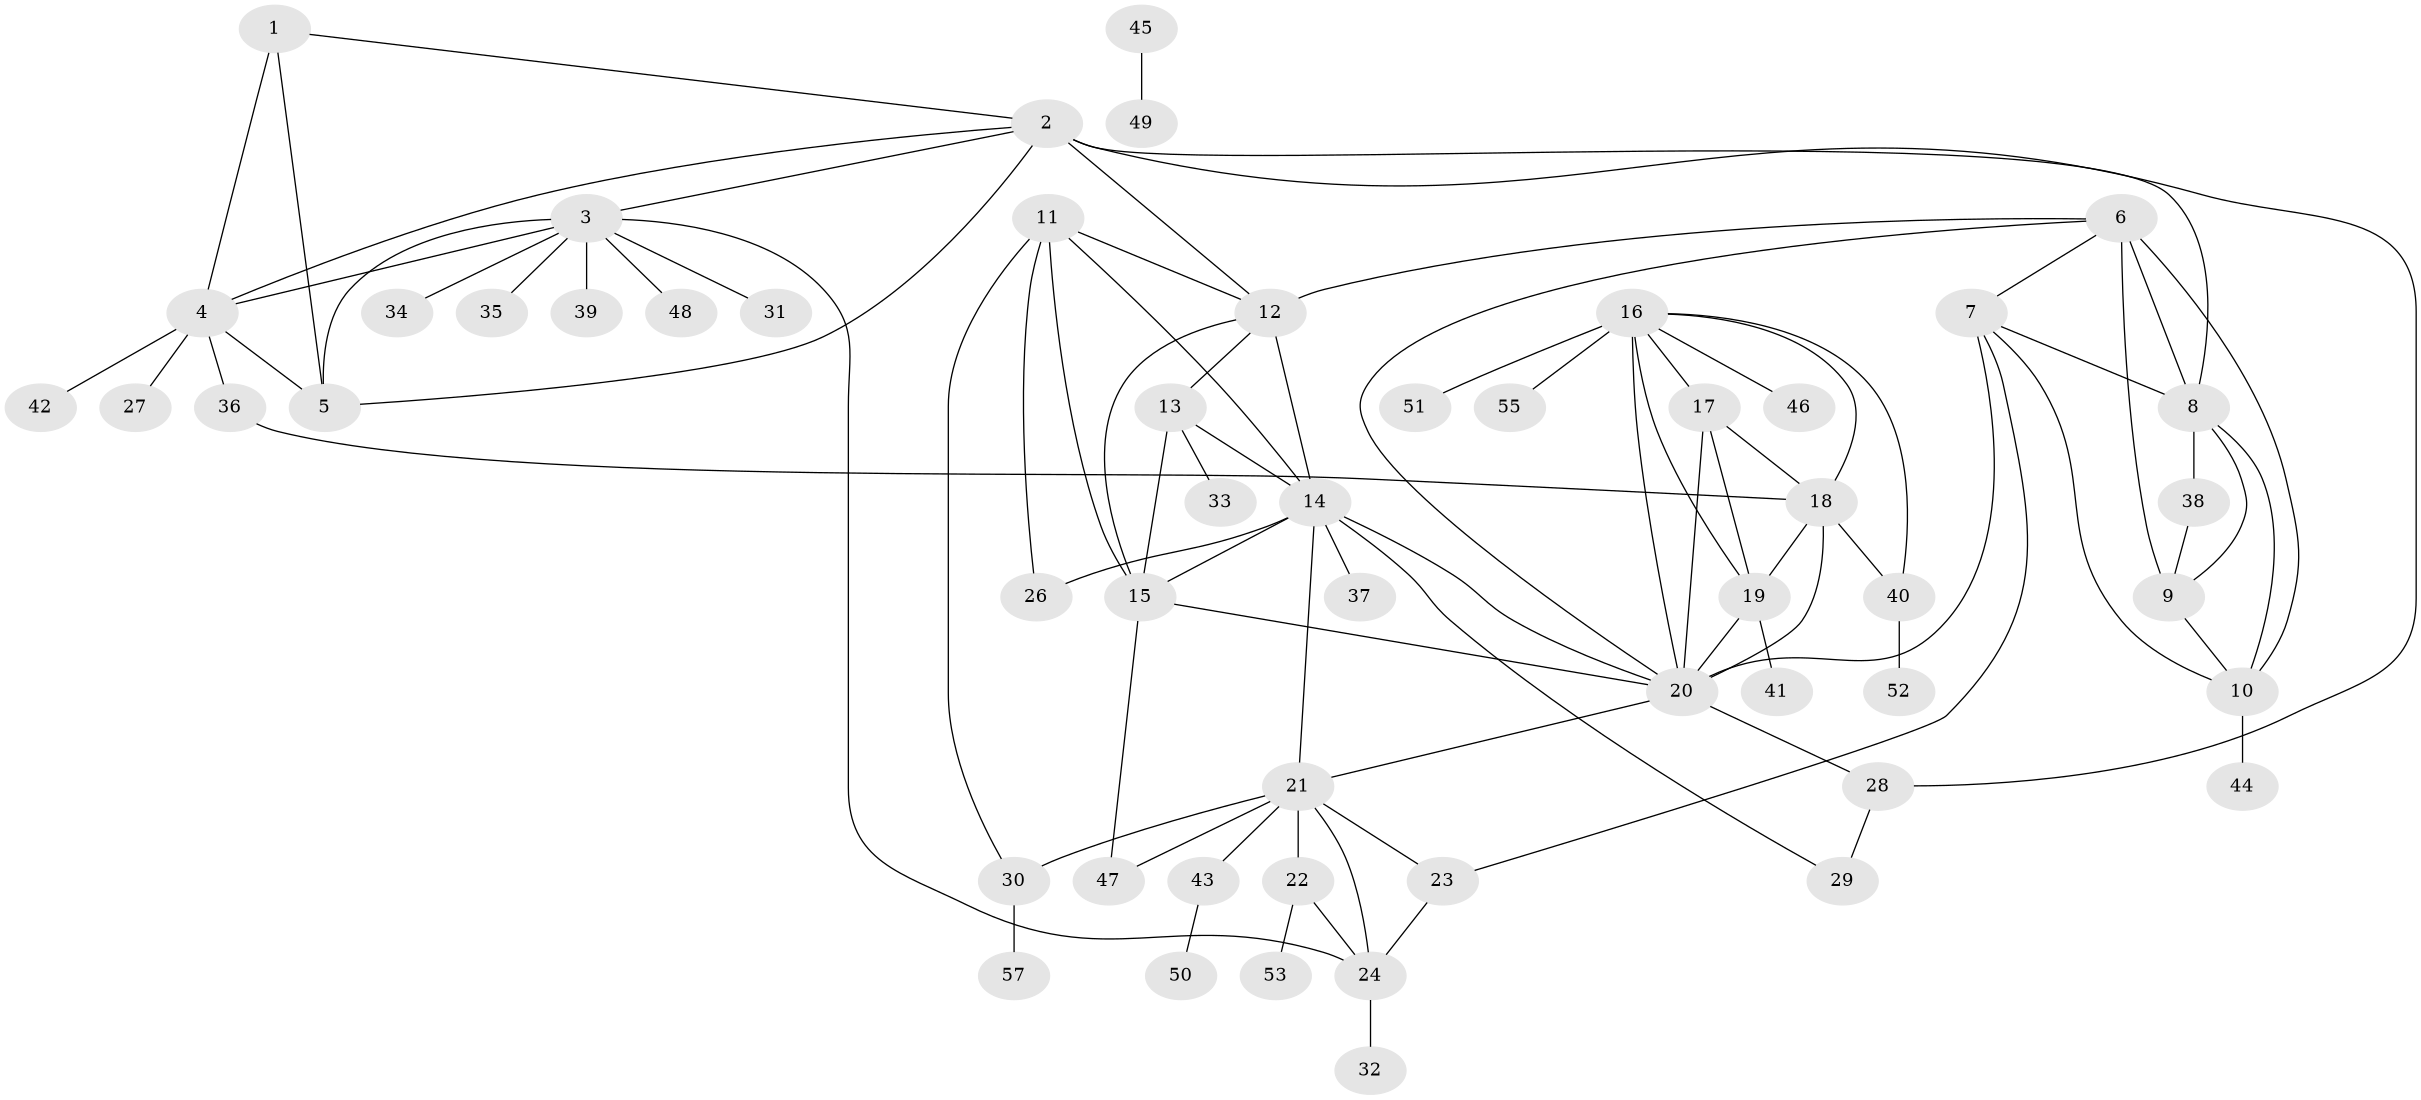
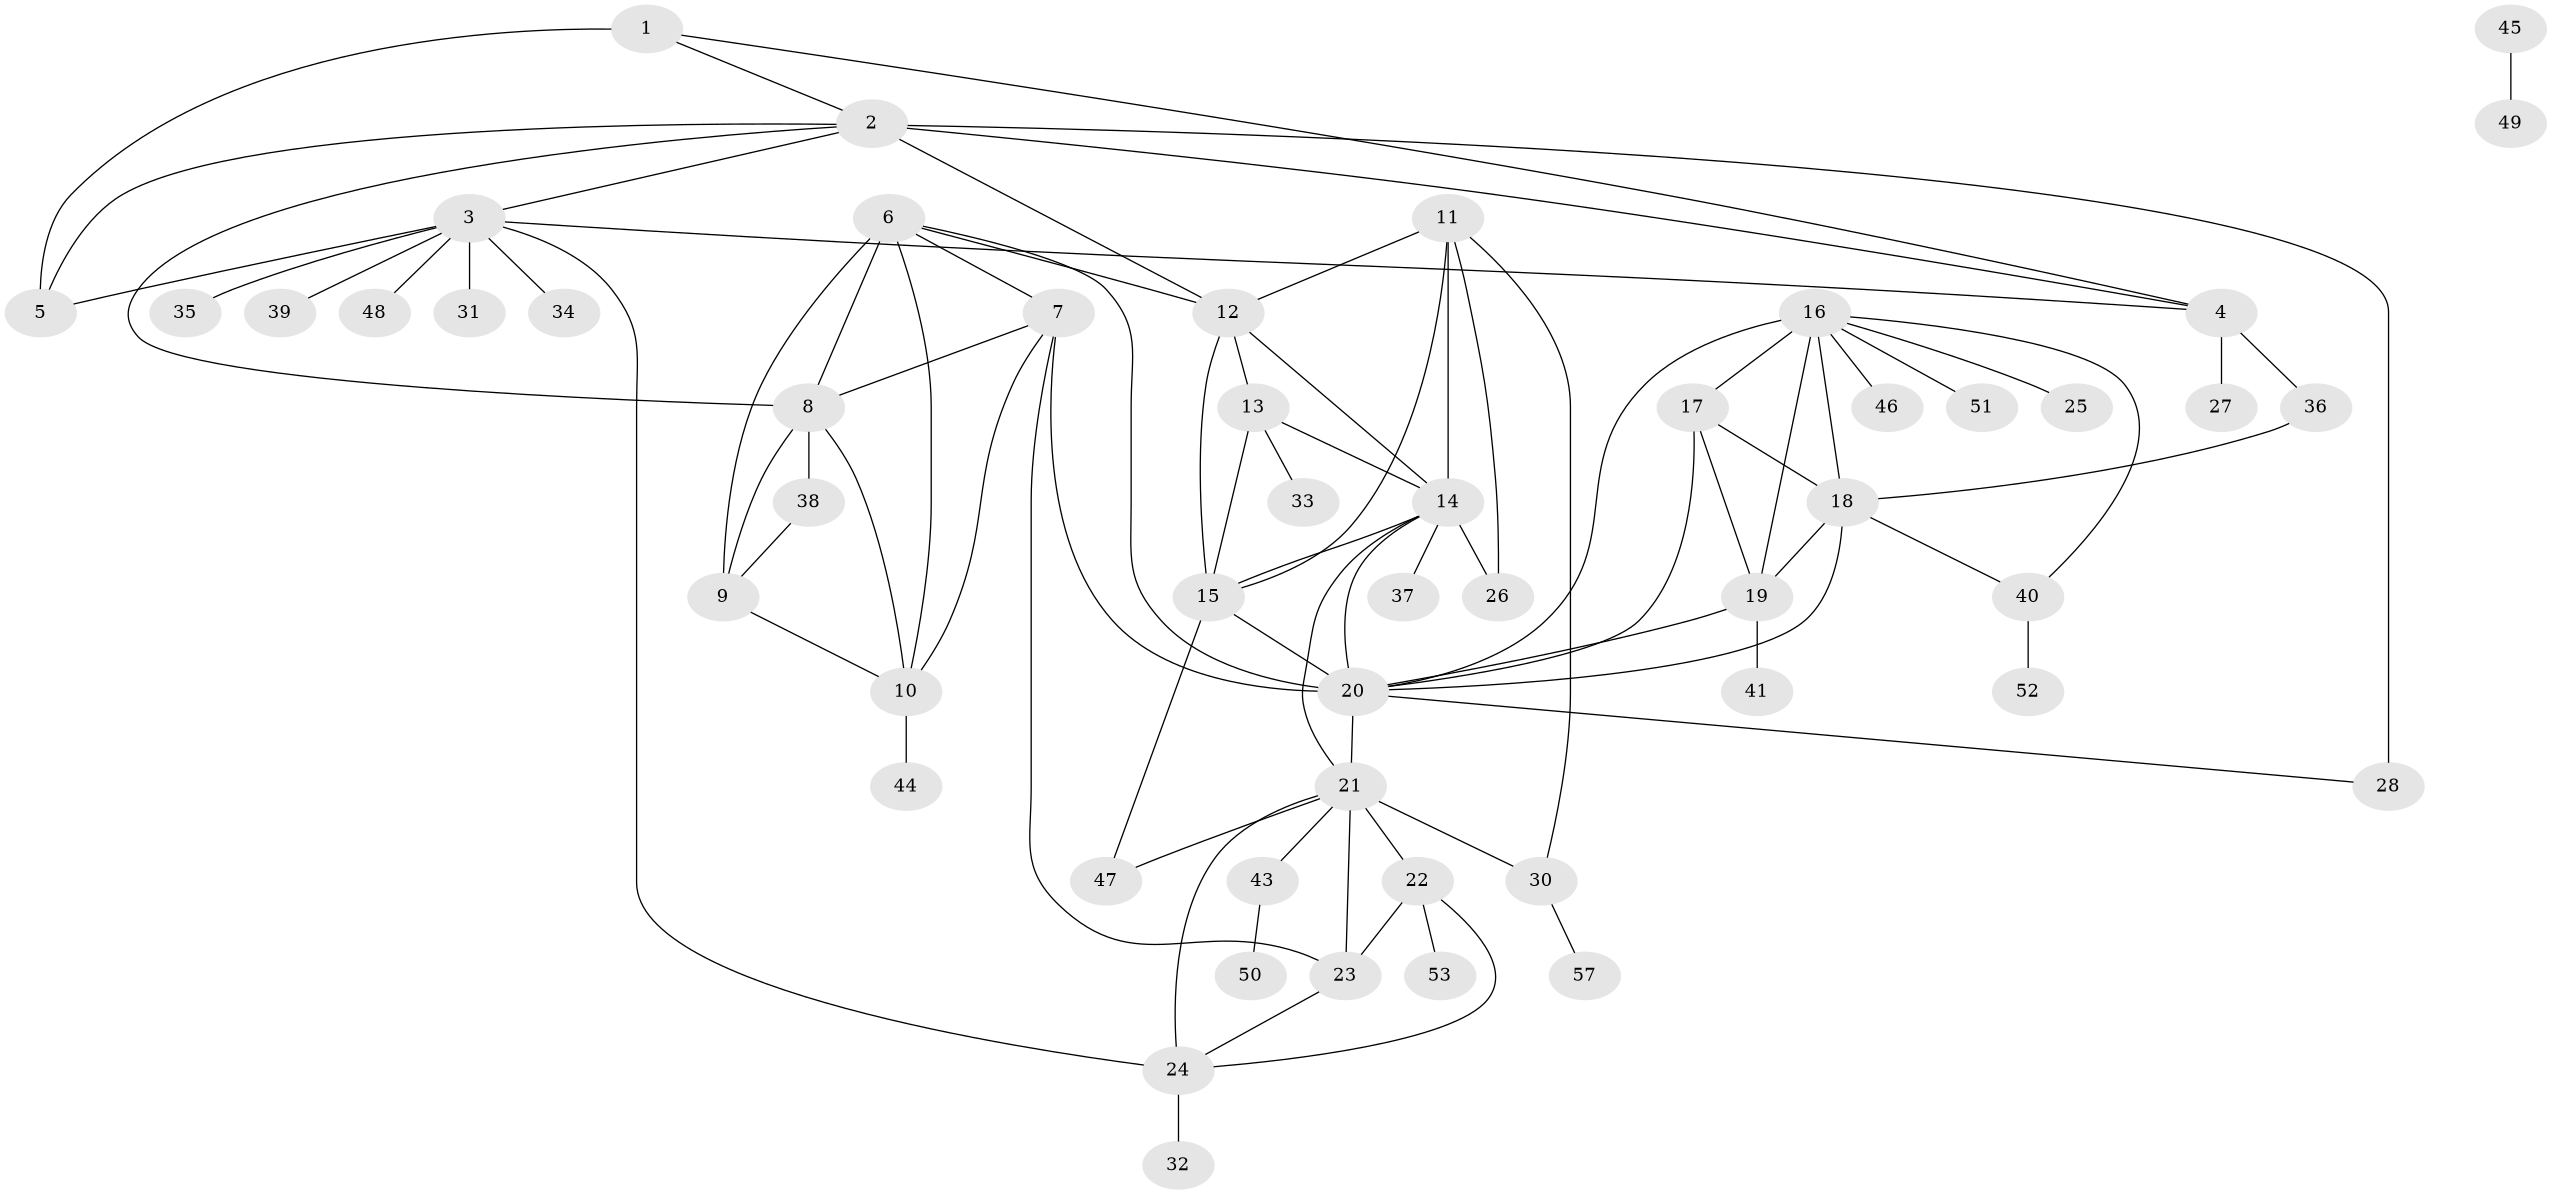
(264, 360) -> none
(41, 408) -> none
(1510, 408) -> (2077, 408)
(1843, 881) -> none
none -> (1382, 929)
